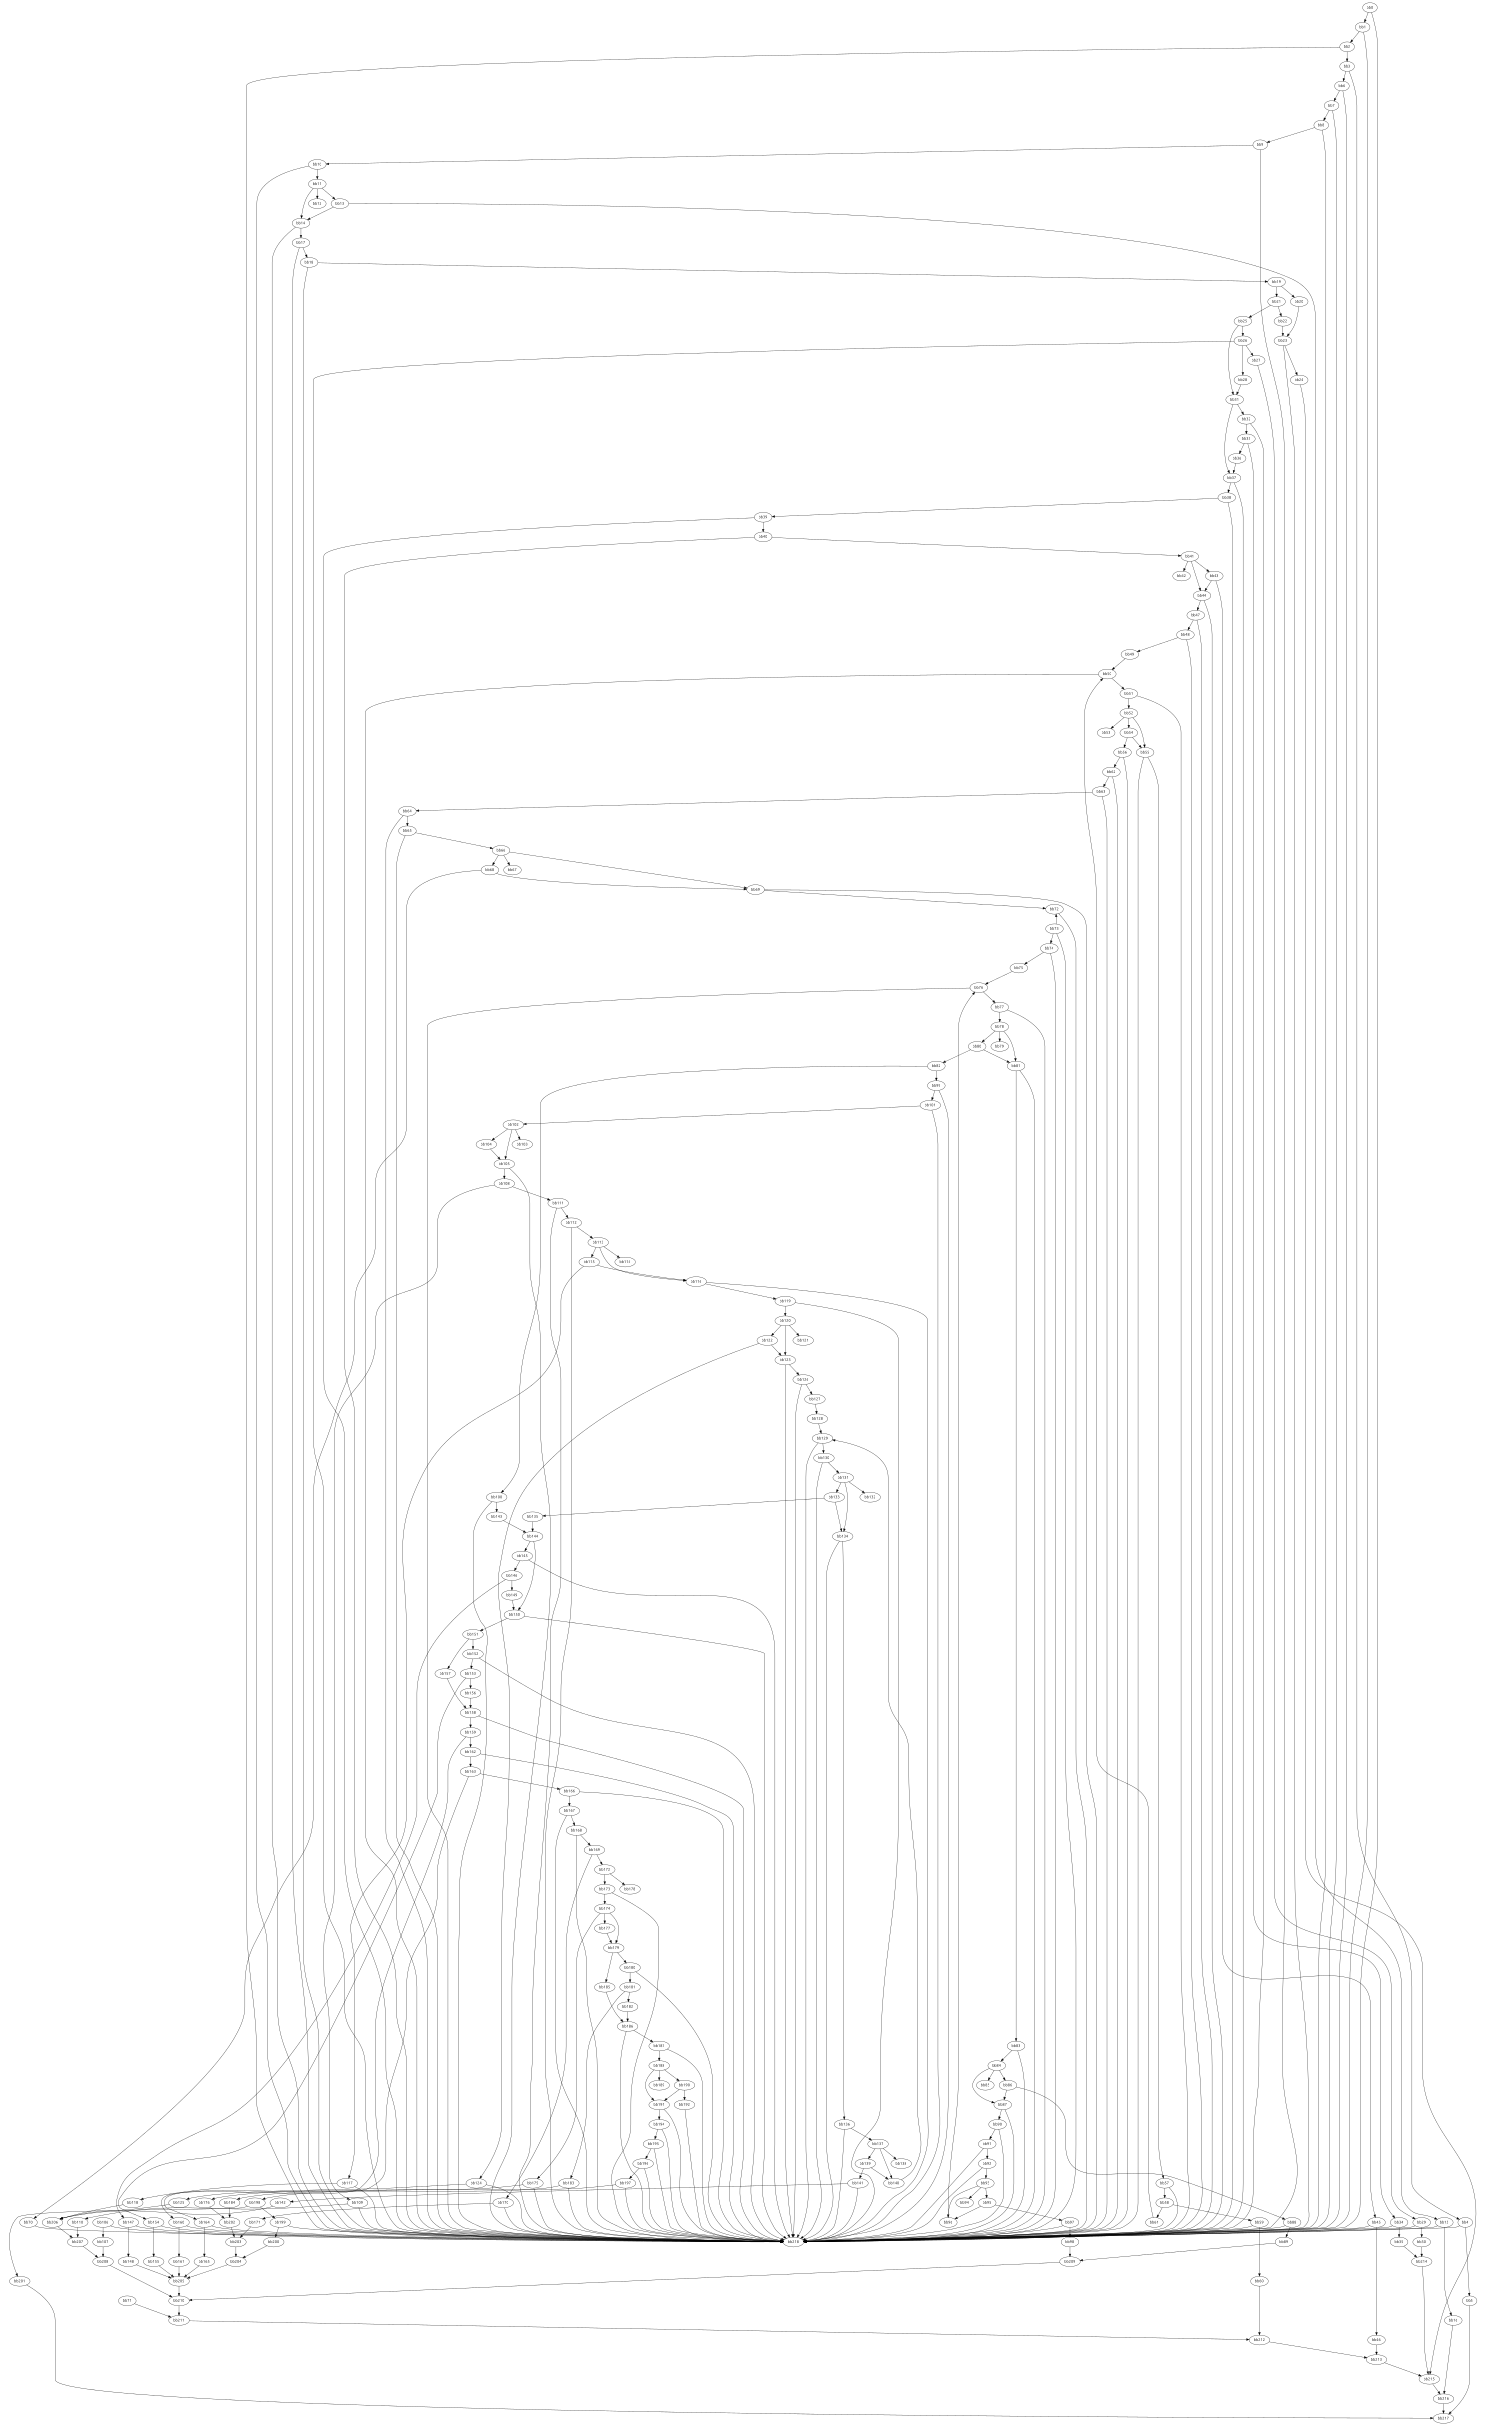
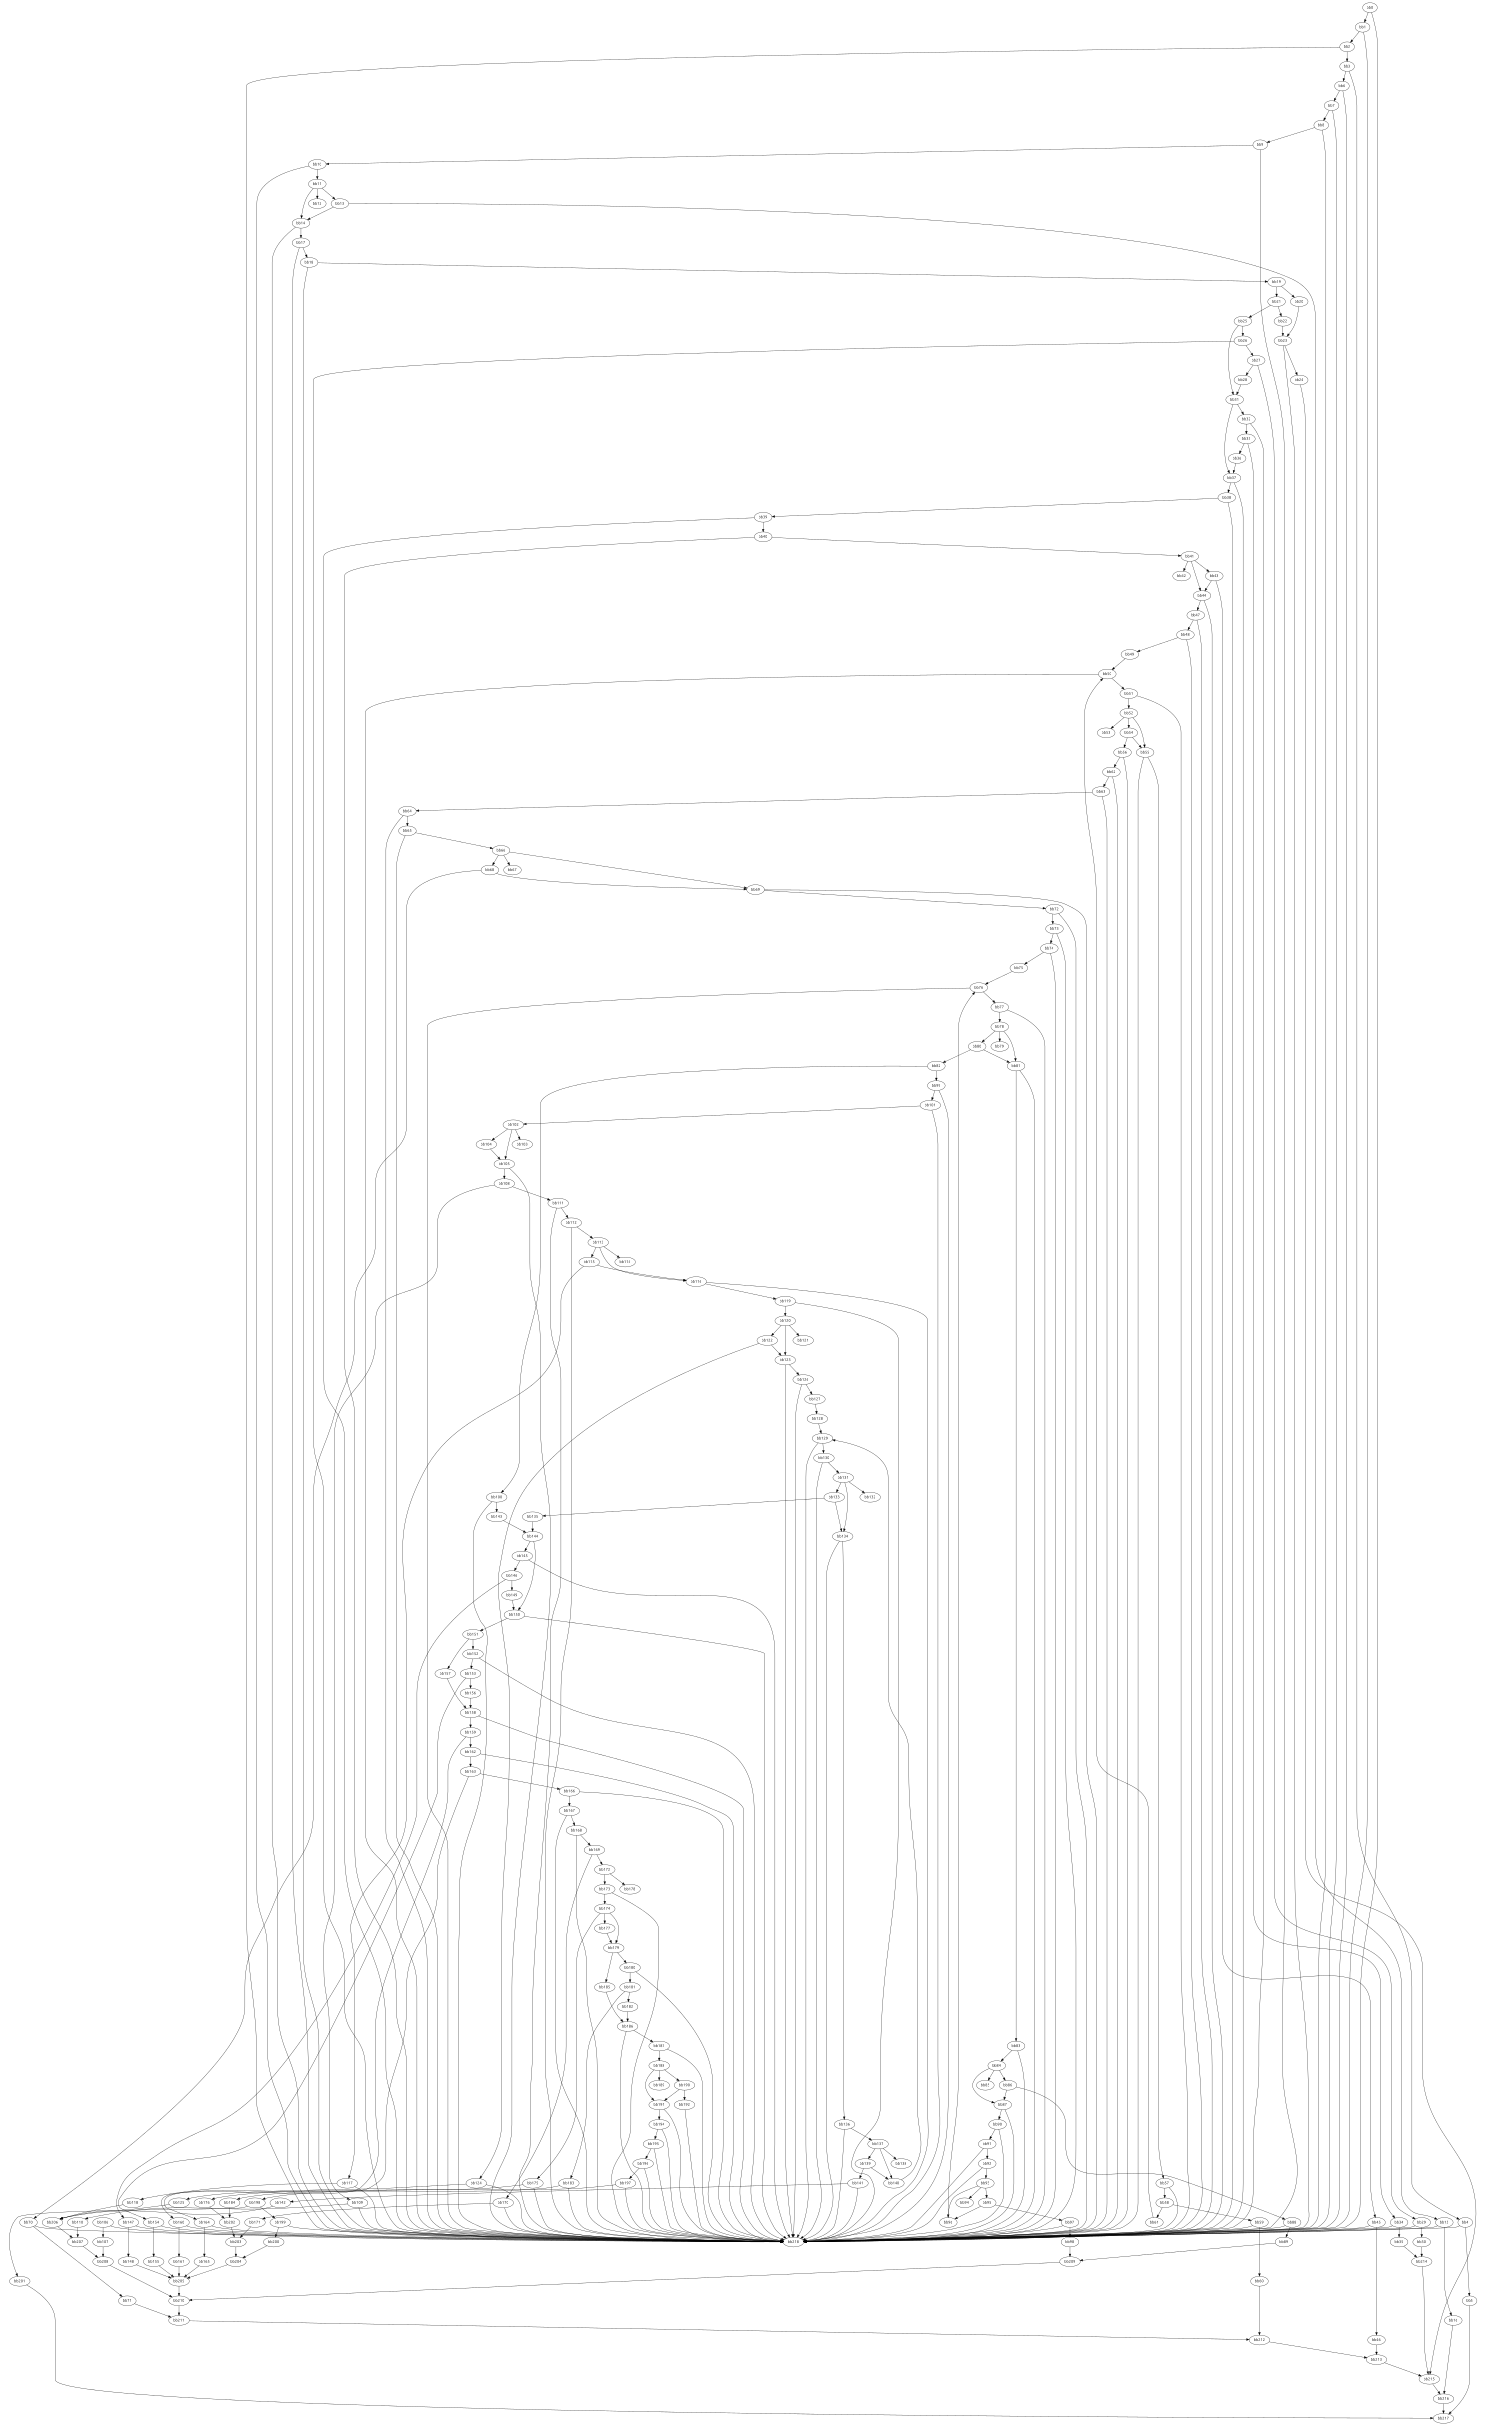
(1243, 359) -> (1250, 369)
(1056, 920) -> (1053, 918)
none -> (77, 2261)
